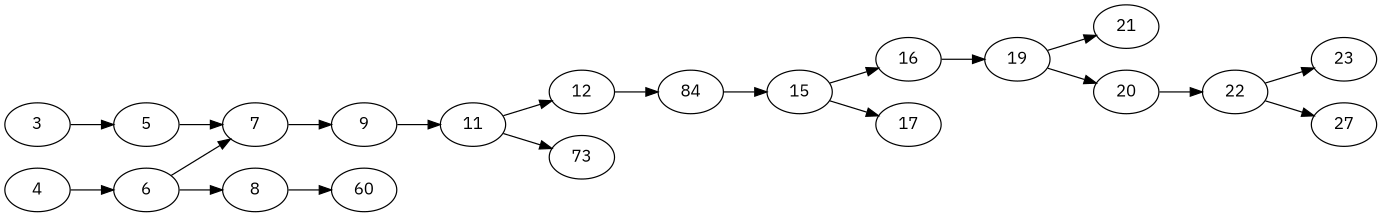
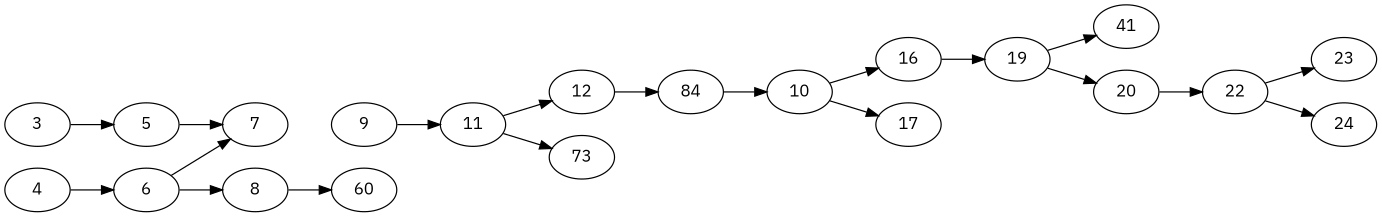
(1126, 27) -> (1126, 27)
(800, 92) -> (800, 92)
(304, 125) -> none
(1344, 125) -> (1344, 125)
